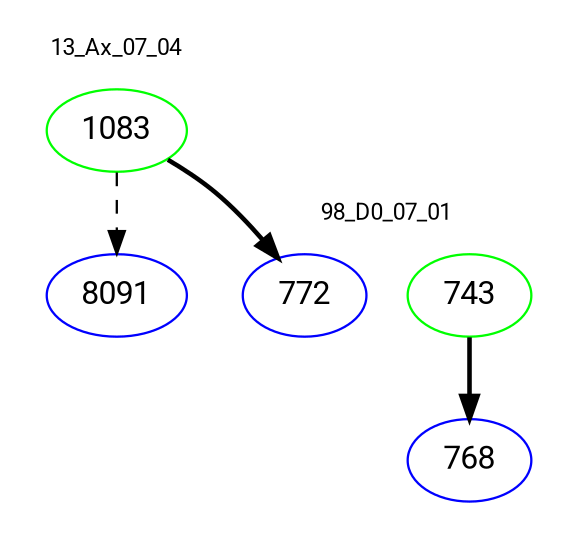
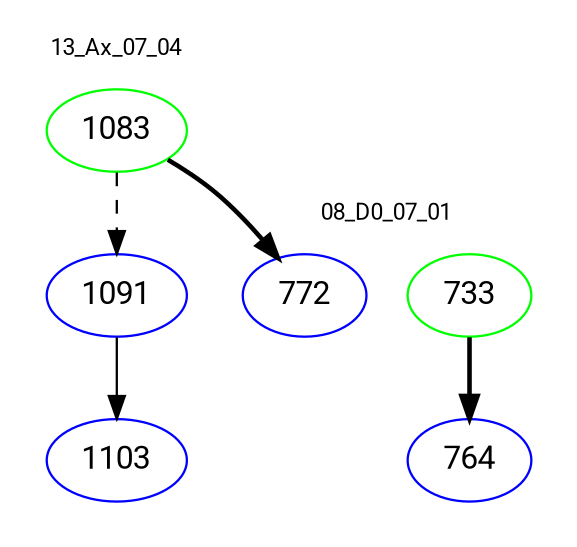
(387, 214) -> (387, 214)
(117, 295) -> (117, 295)
(470, 295) -> (470, 295)
none -> (117, 460)
(470, 460) -> (470, 460)
